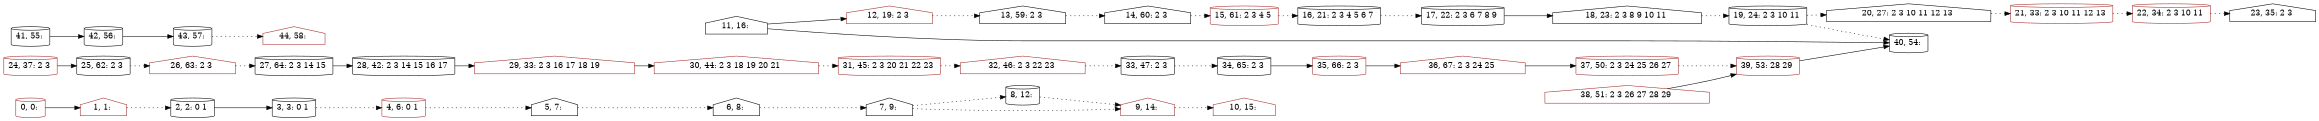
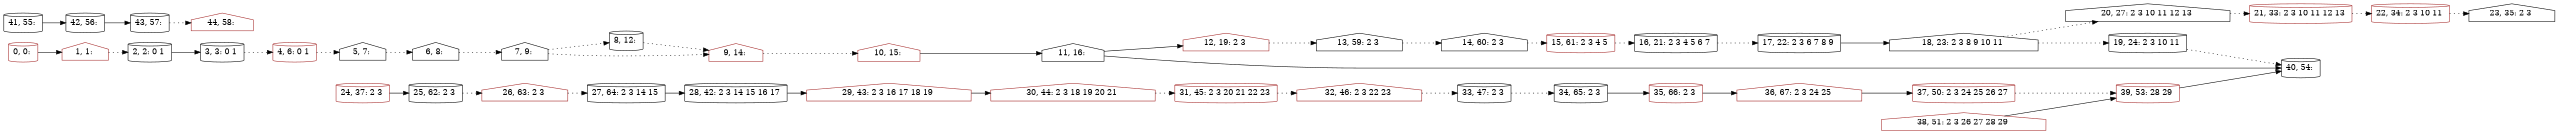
(1814, 15) -> (2048, 30)
none -> (978, 53)
(555, 66) -> (889, 93)
